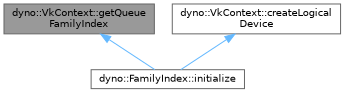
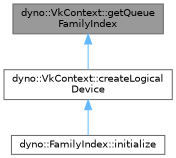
(132, 55) -> (88, 57)
